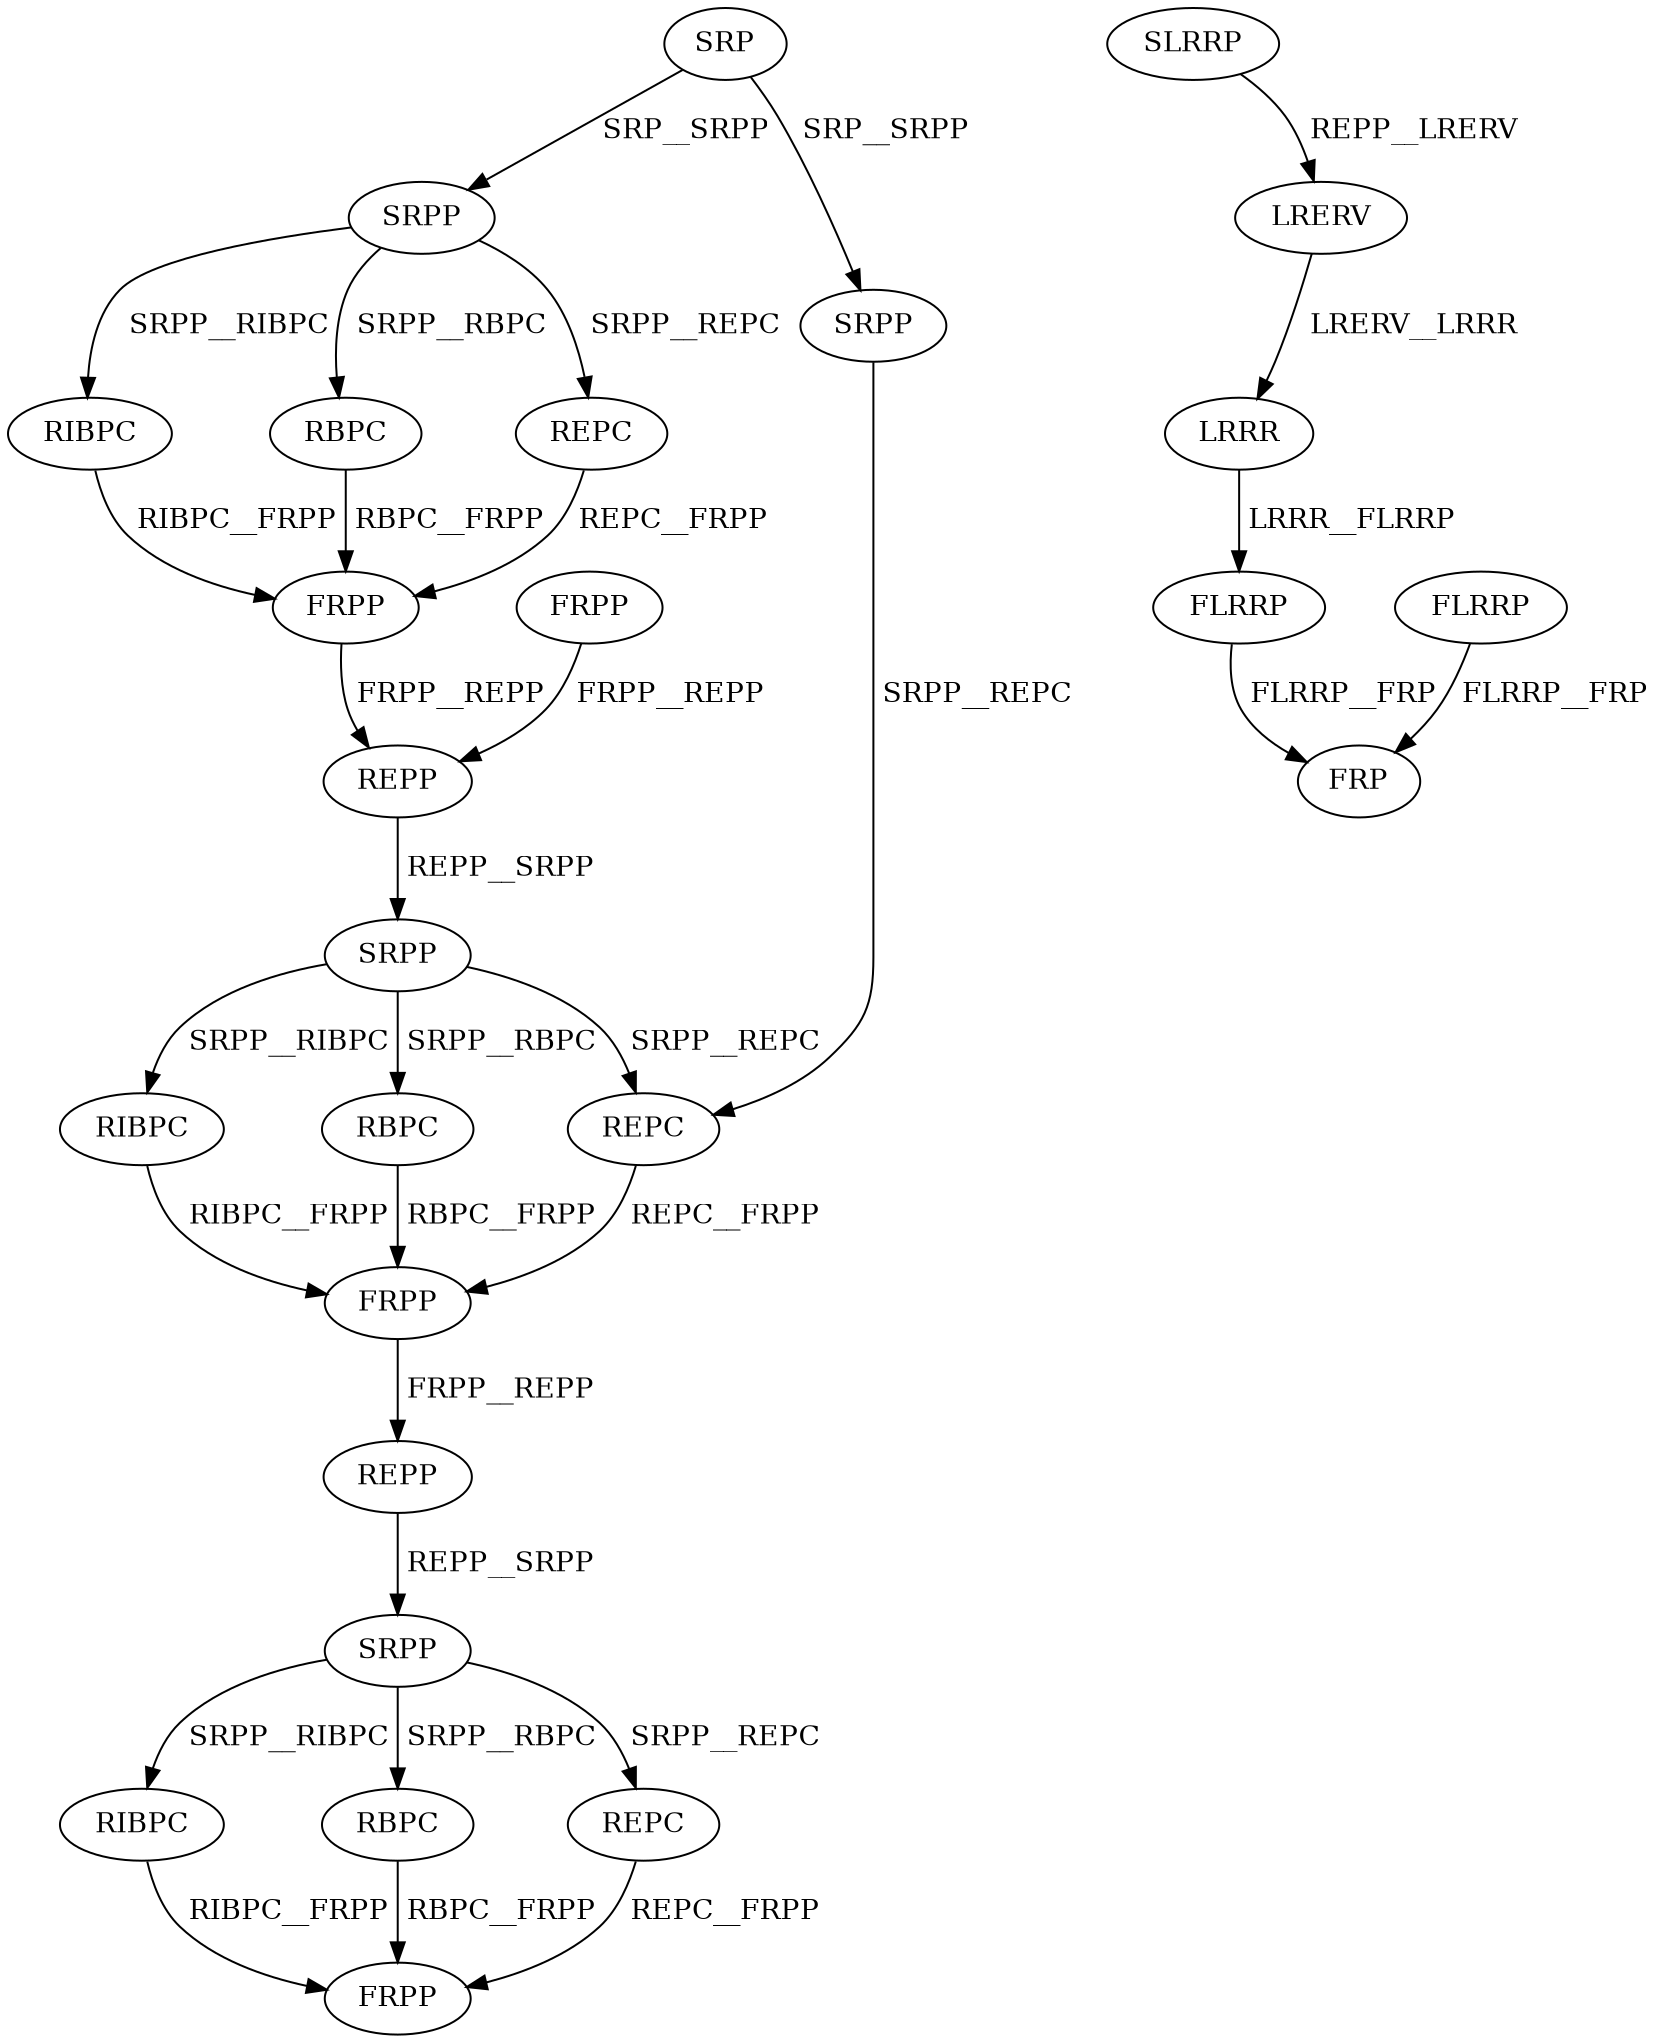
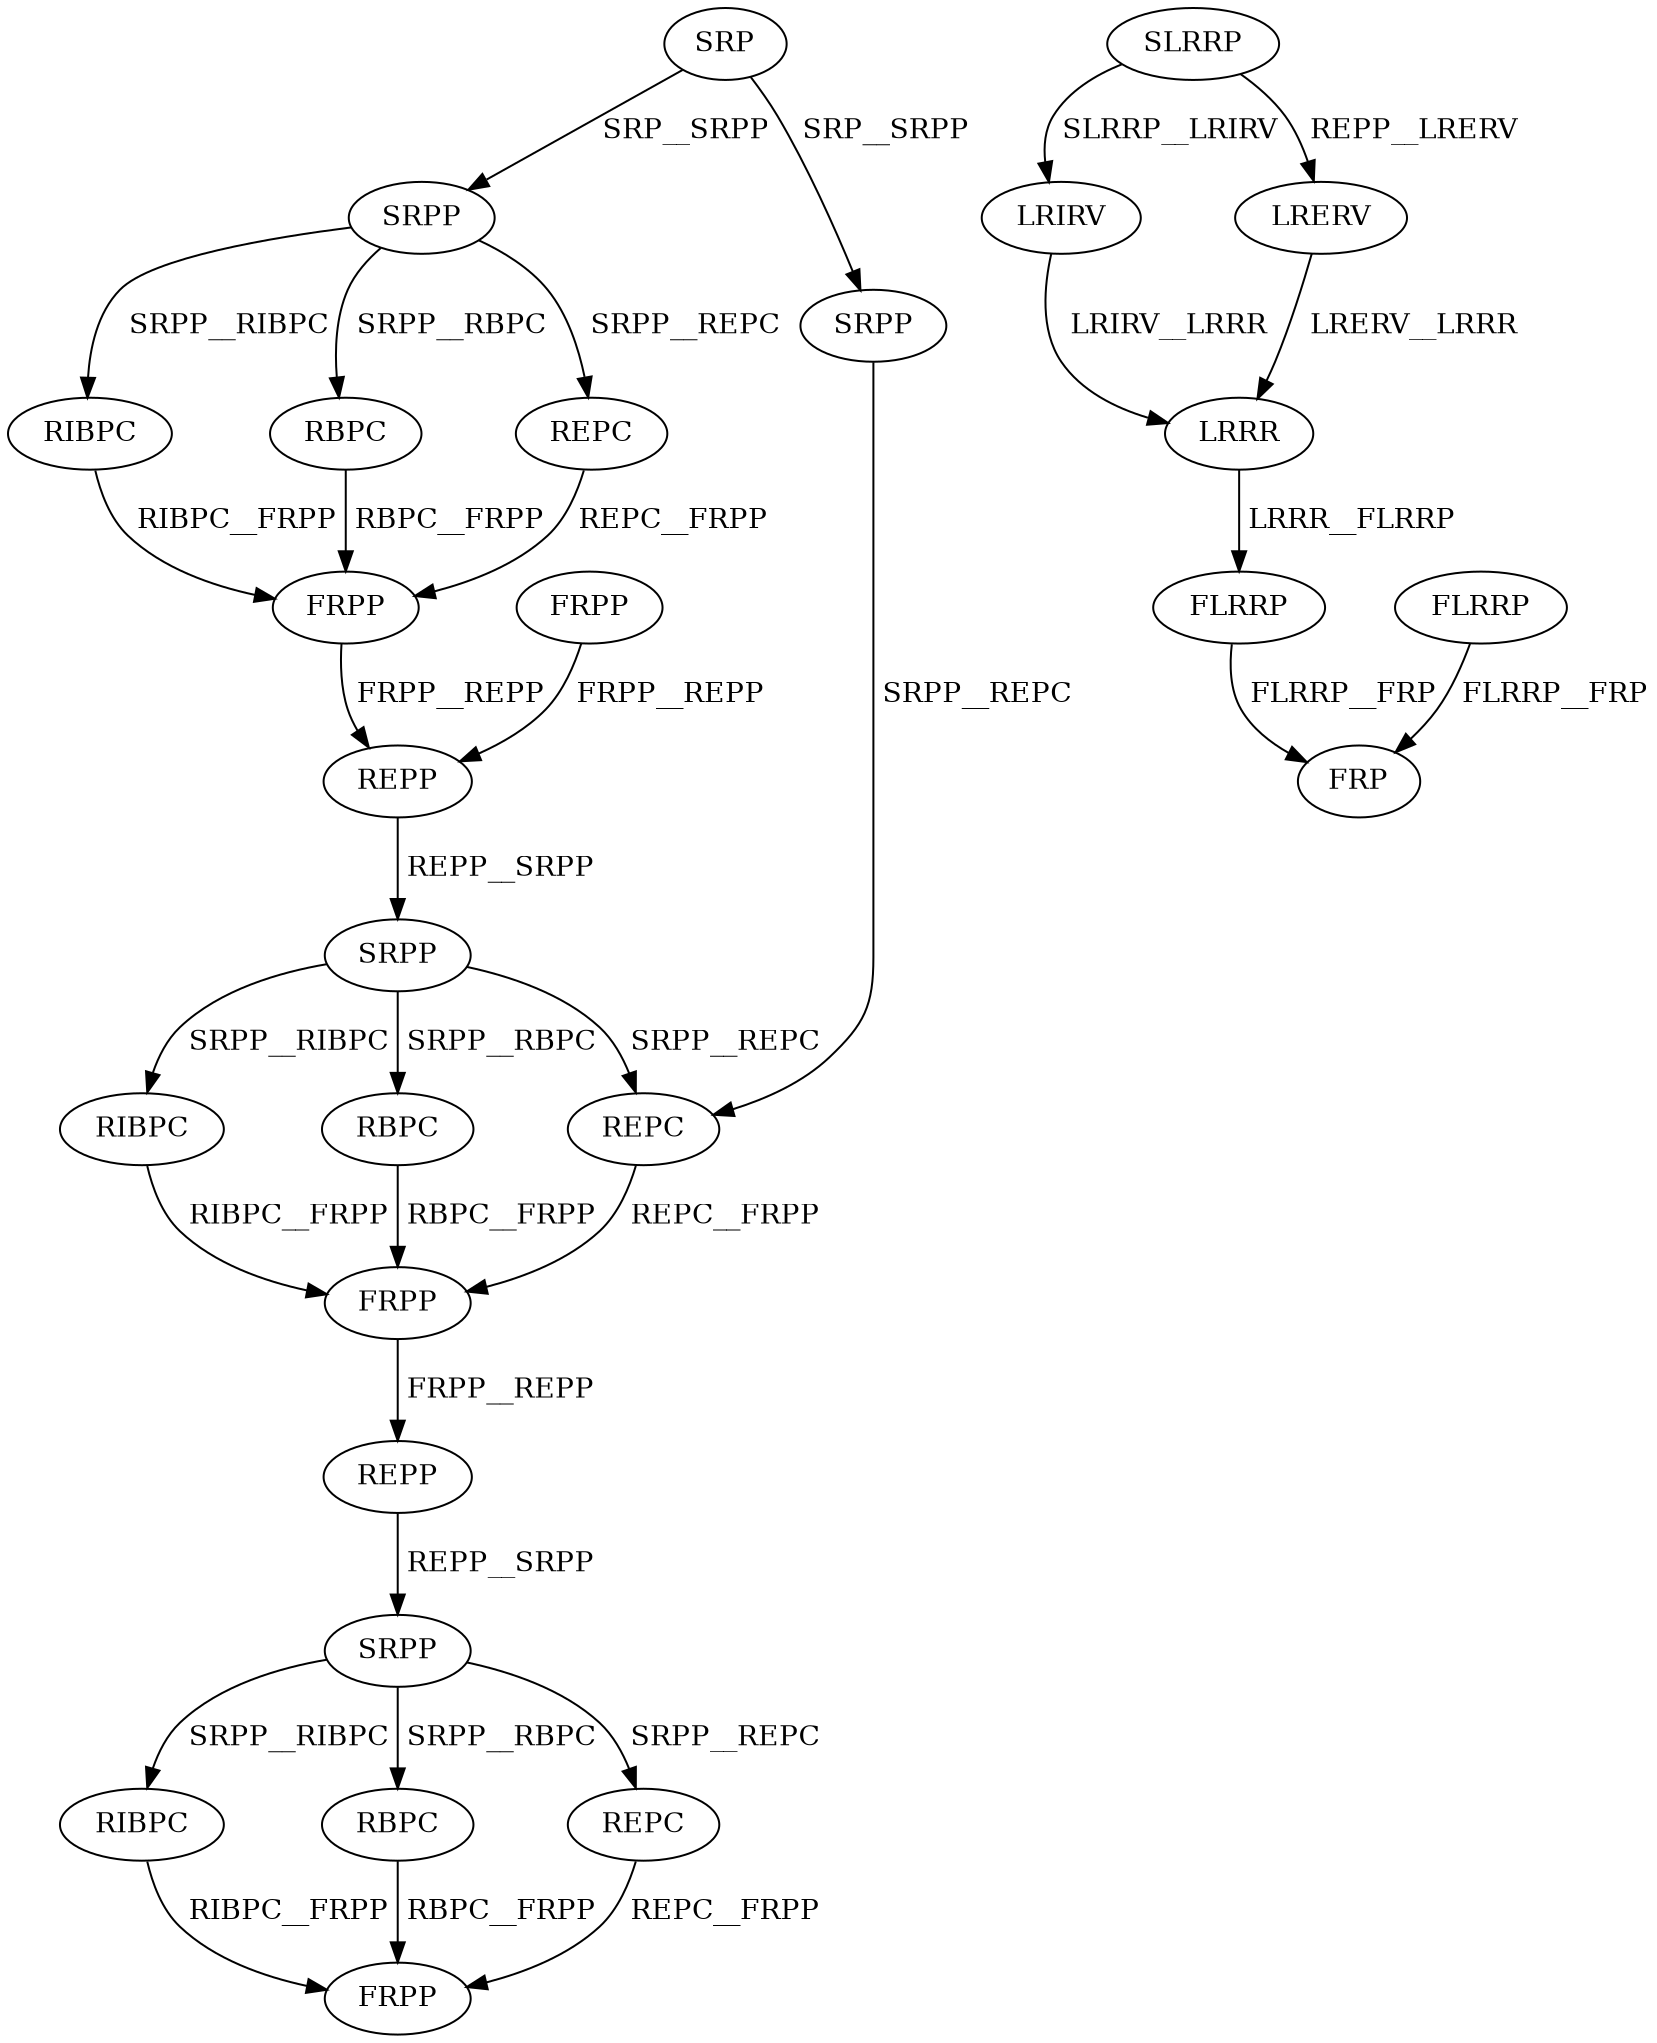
none -> (1061, 218)
